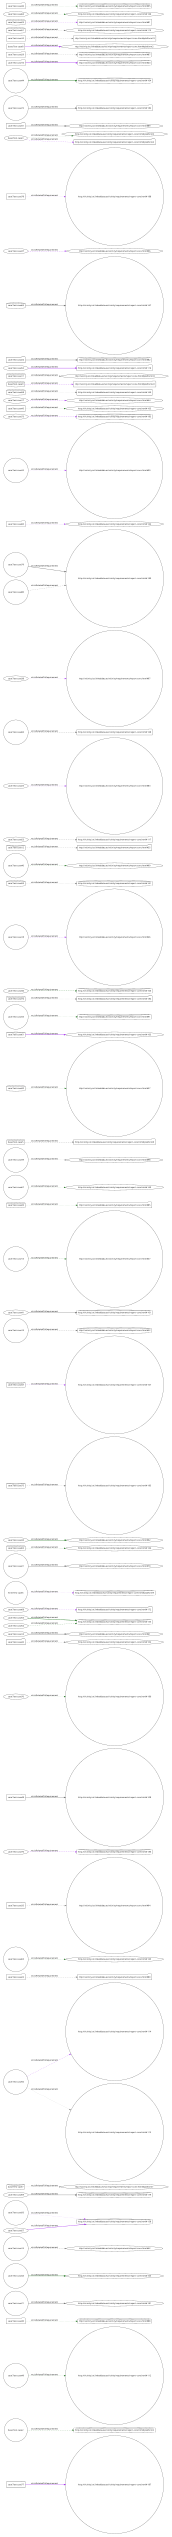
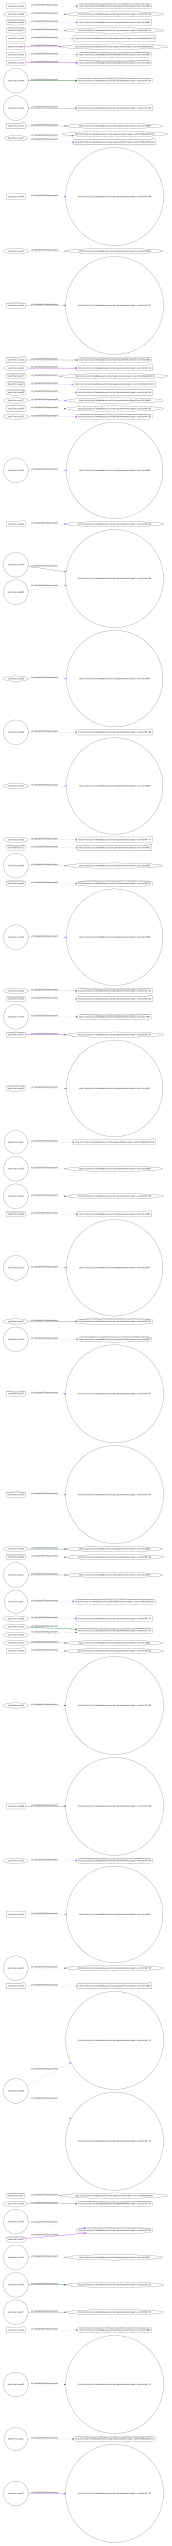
(16, 1142) -> (16, 1142)
(16, 2231) -> (16, 2240)
(16, 2485) -> (16, 2493)
